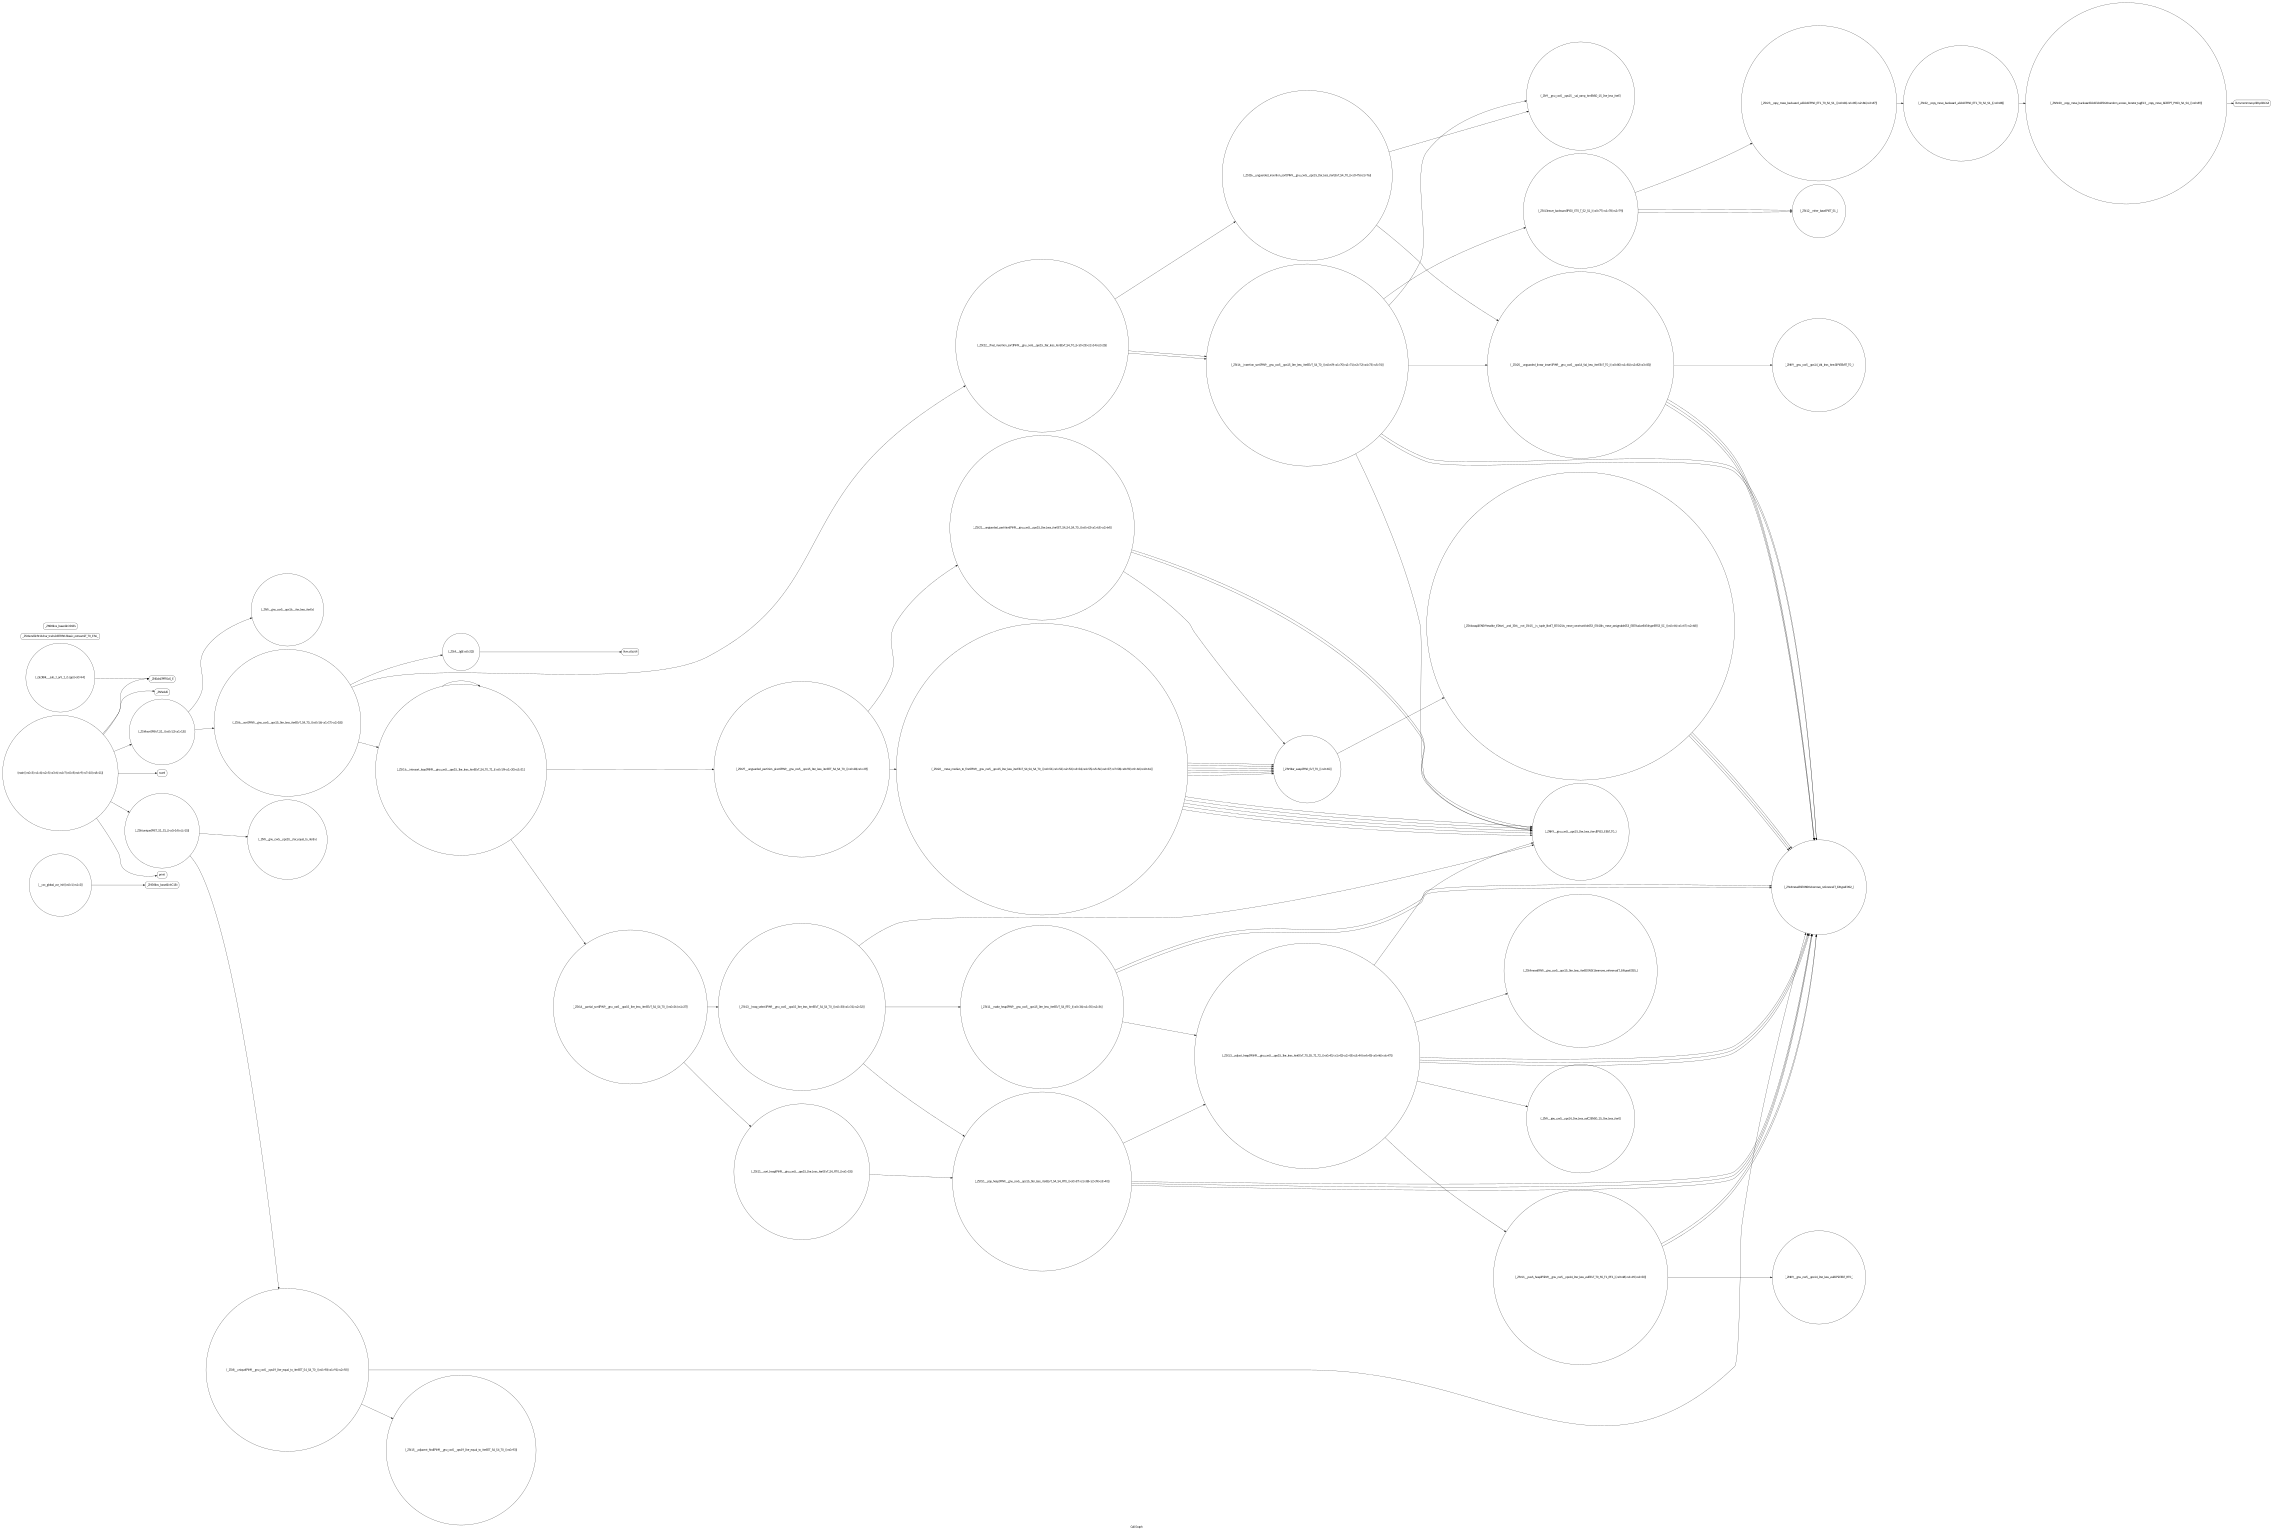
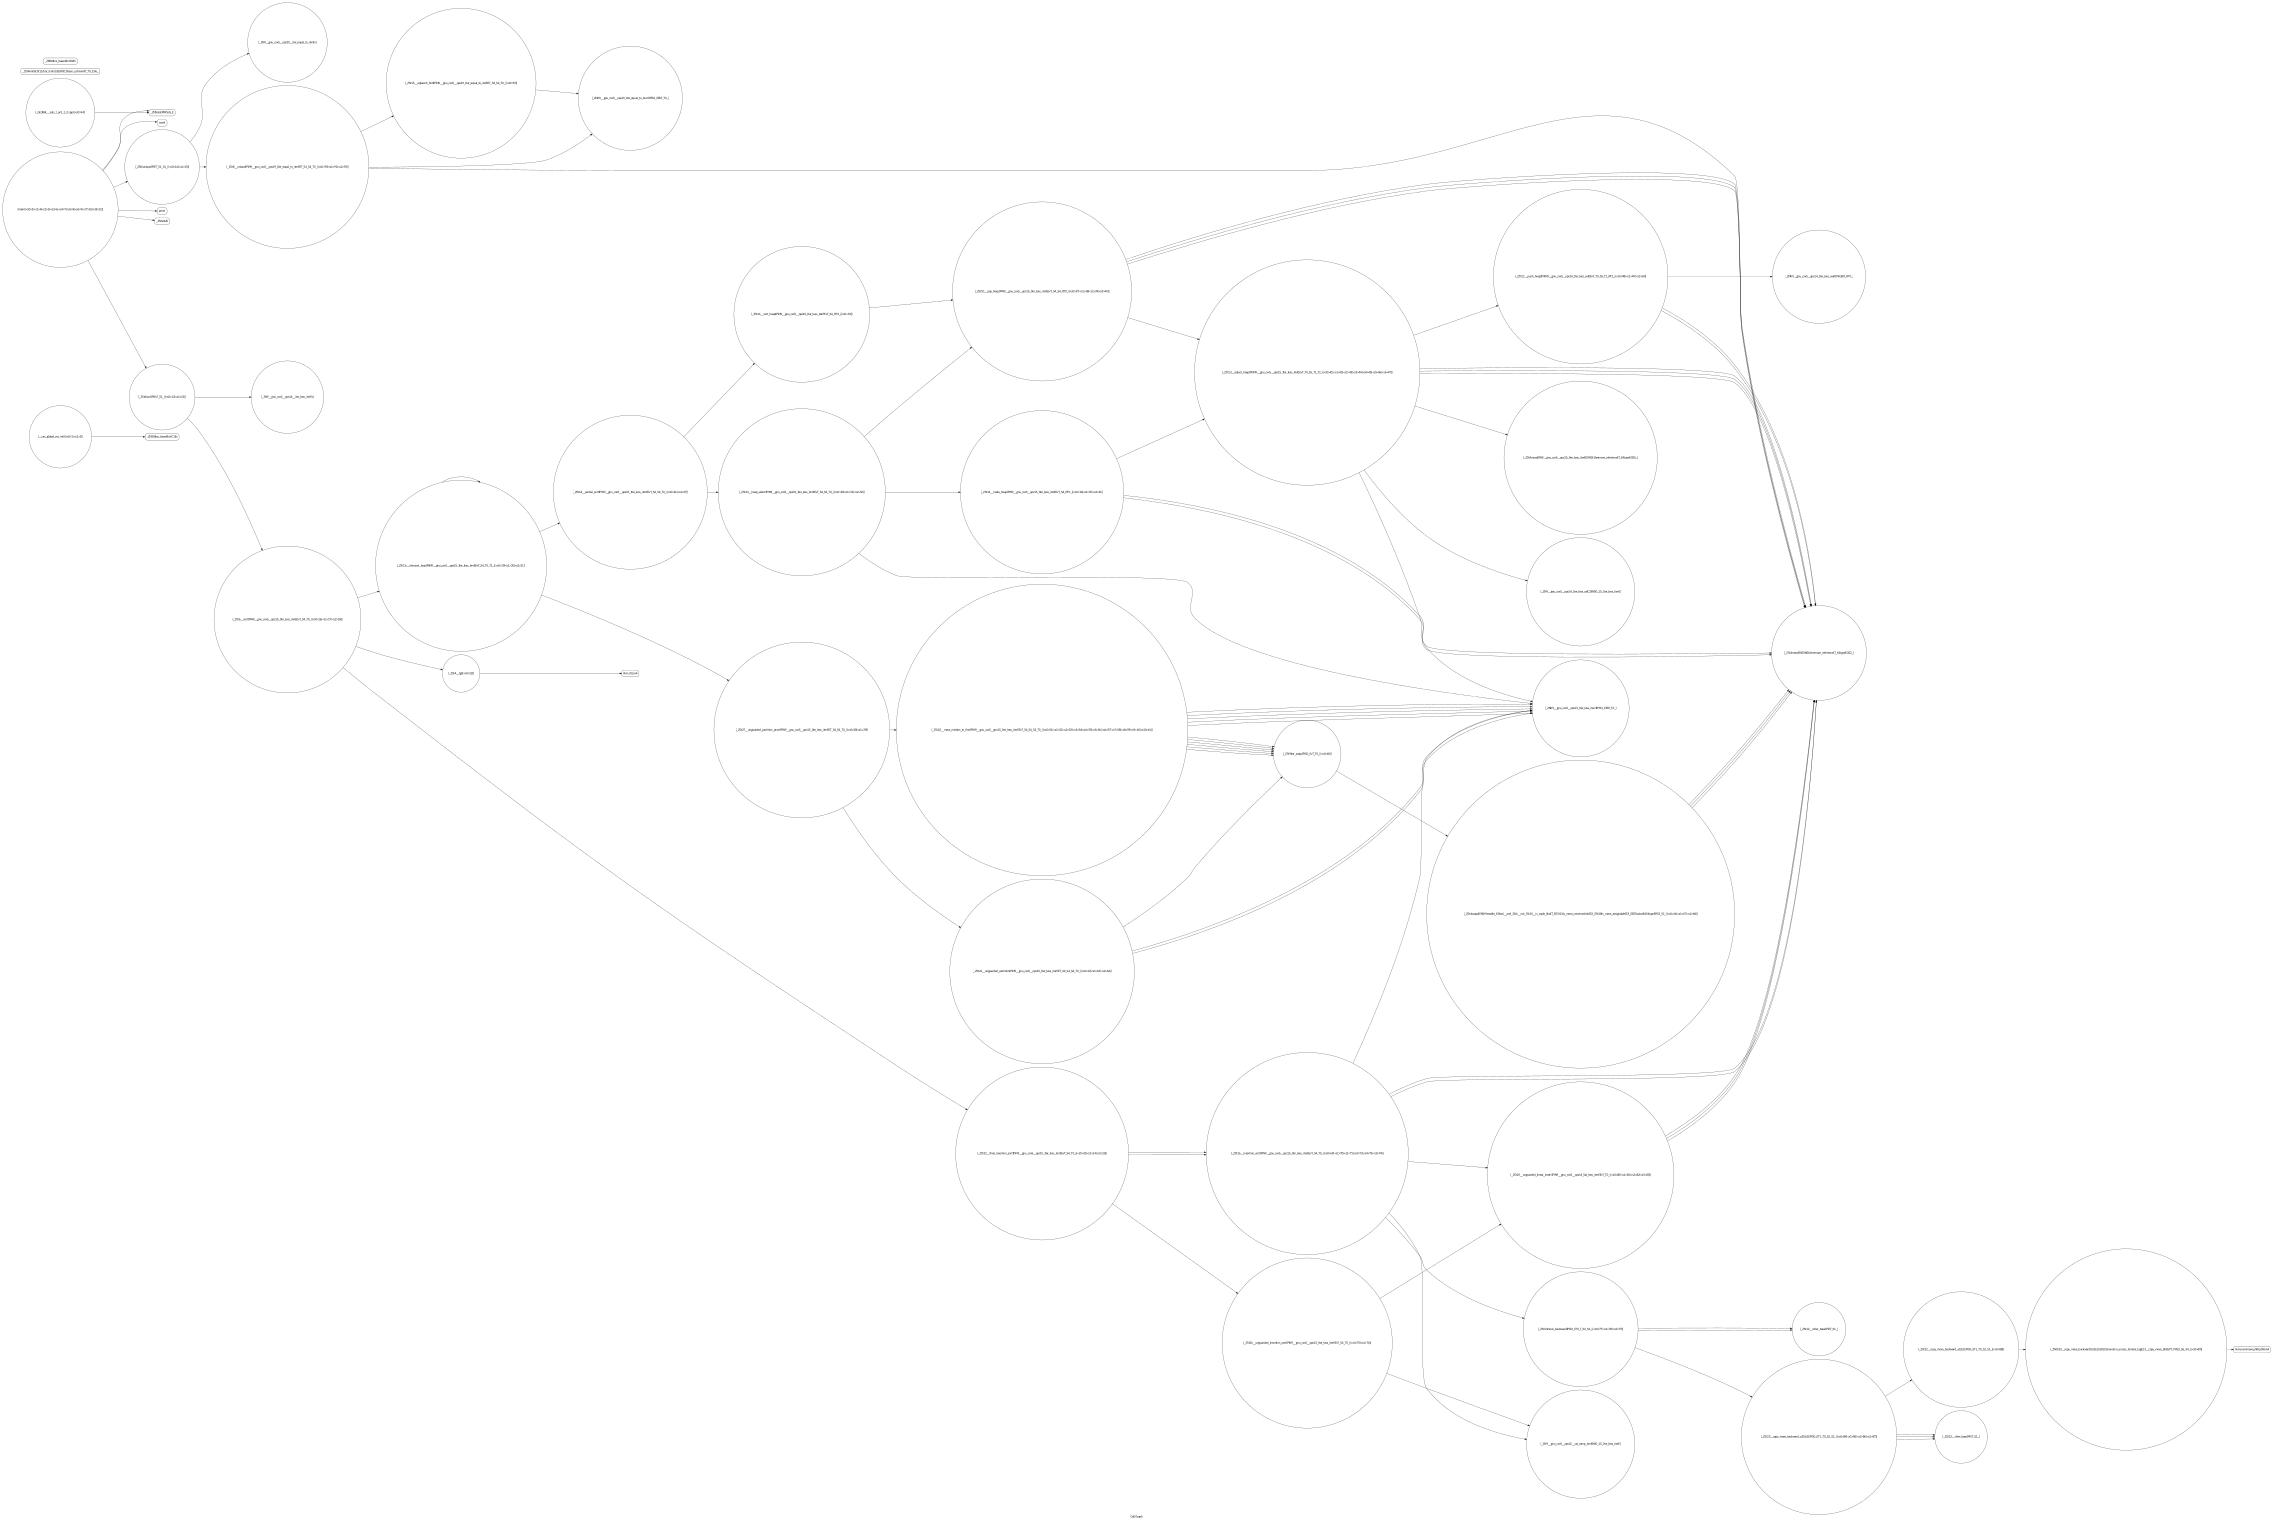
none -> (630, 98)
(1819, 365) -> none
none -> (1961, 1437)
